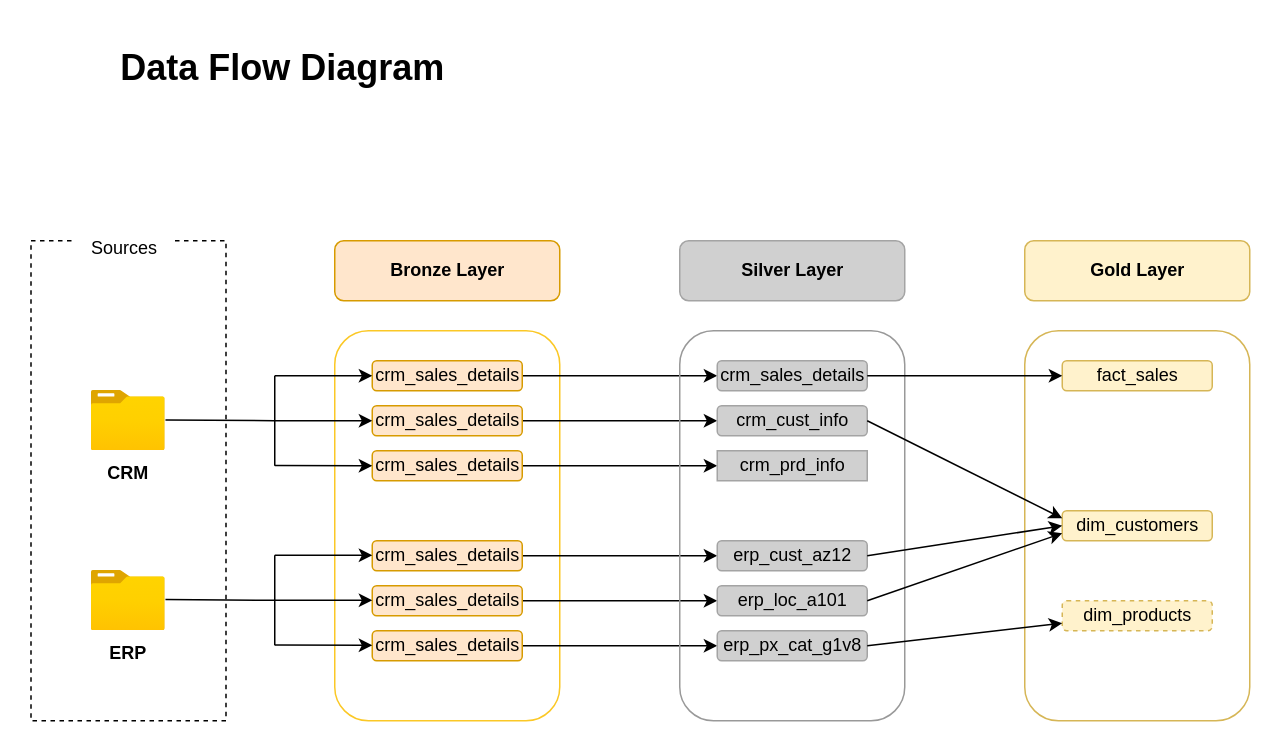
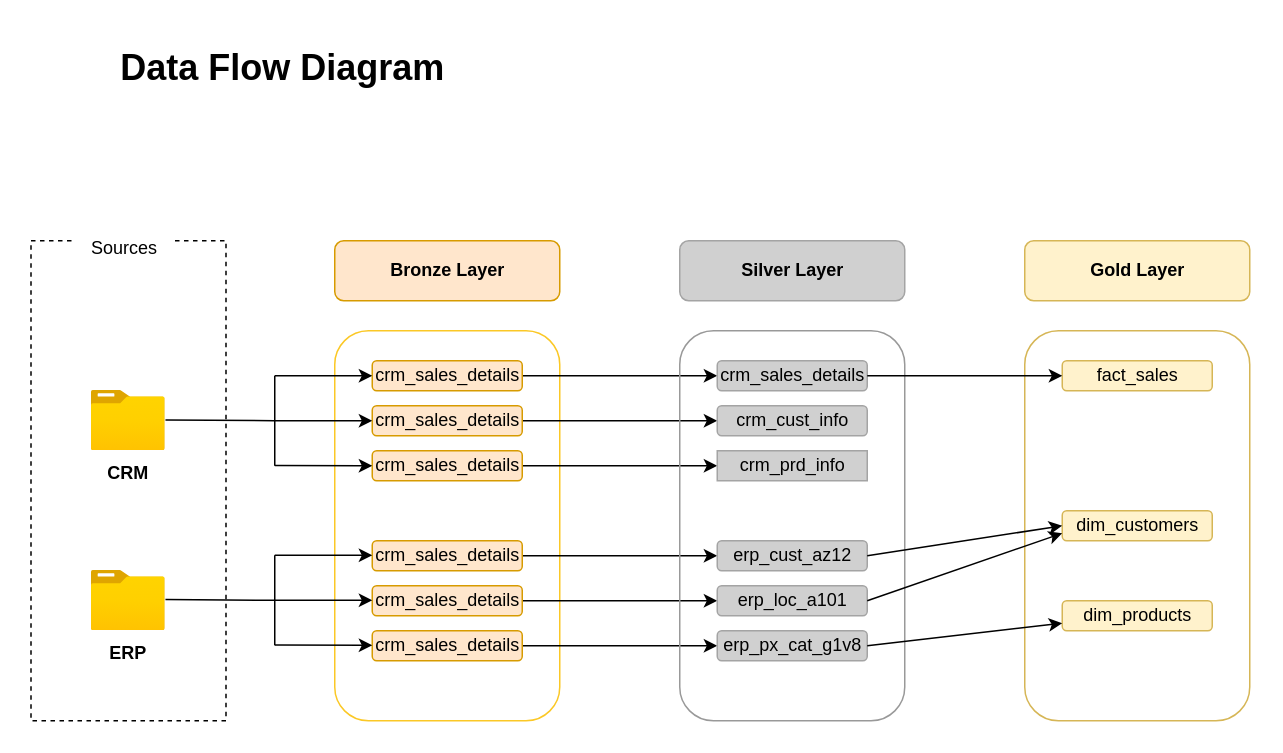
(960, 467) -> none
(1137, 616) -> (1137, 616)
